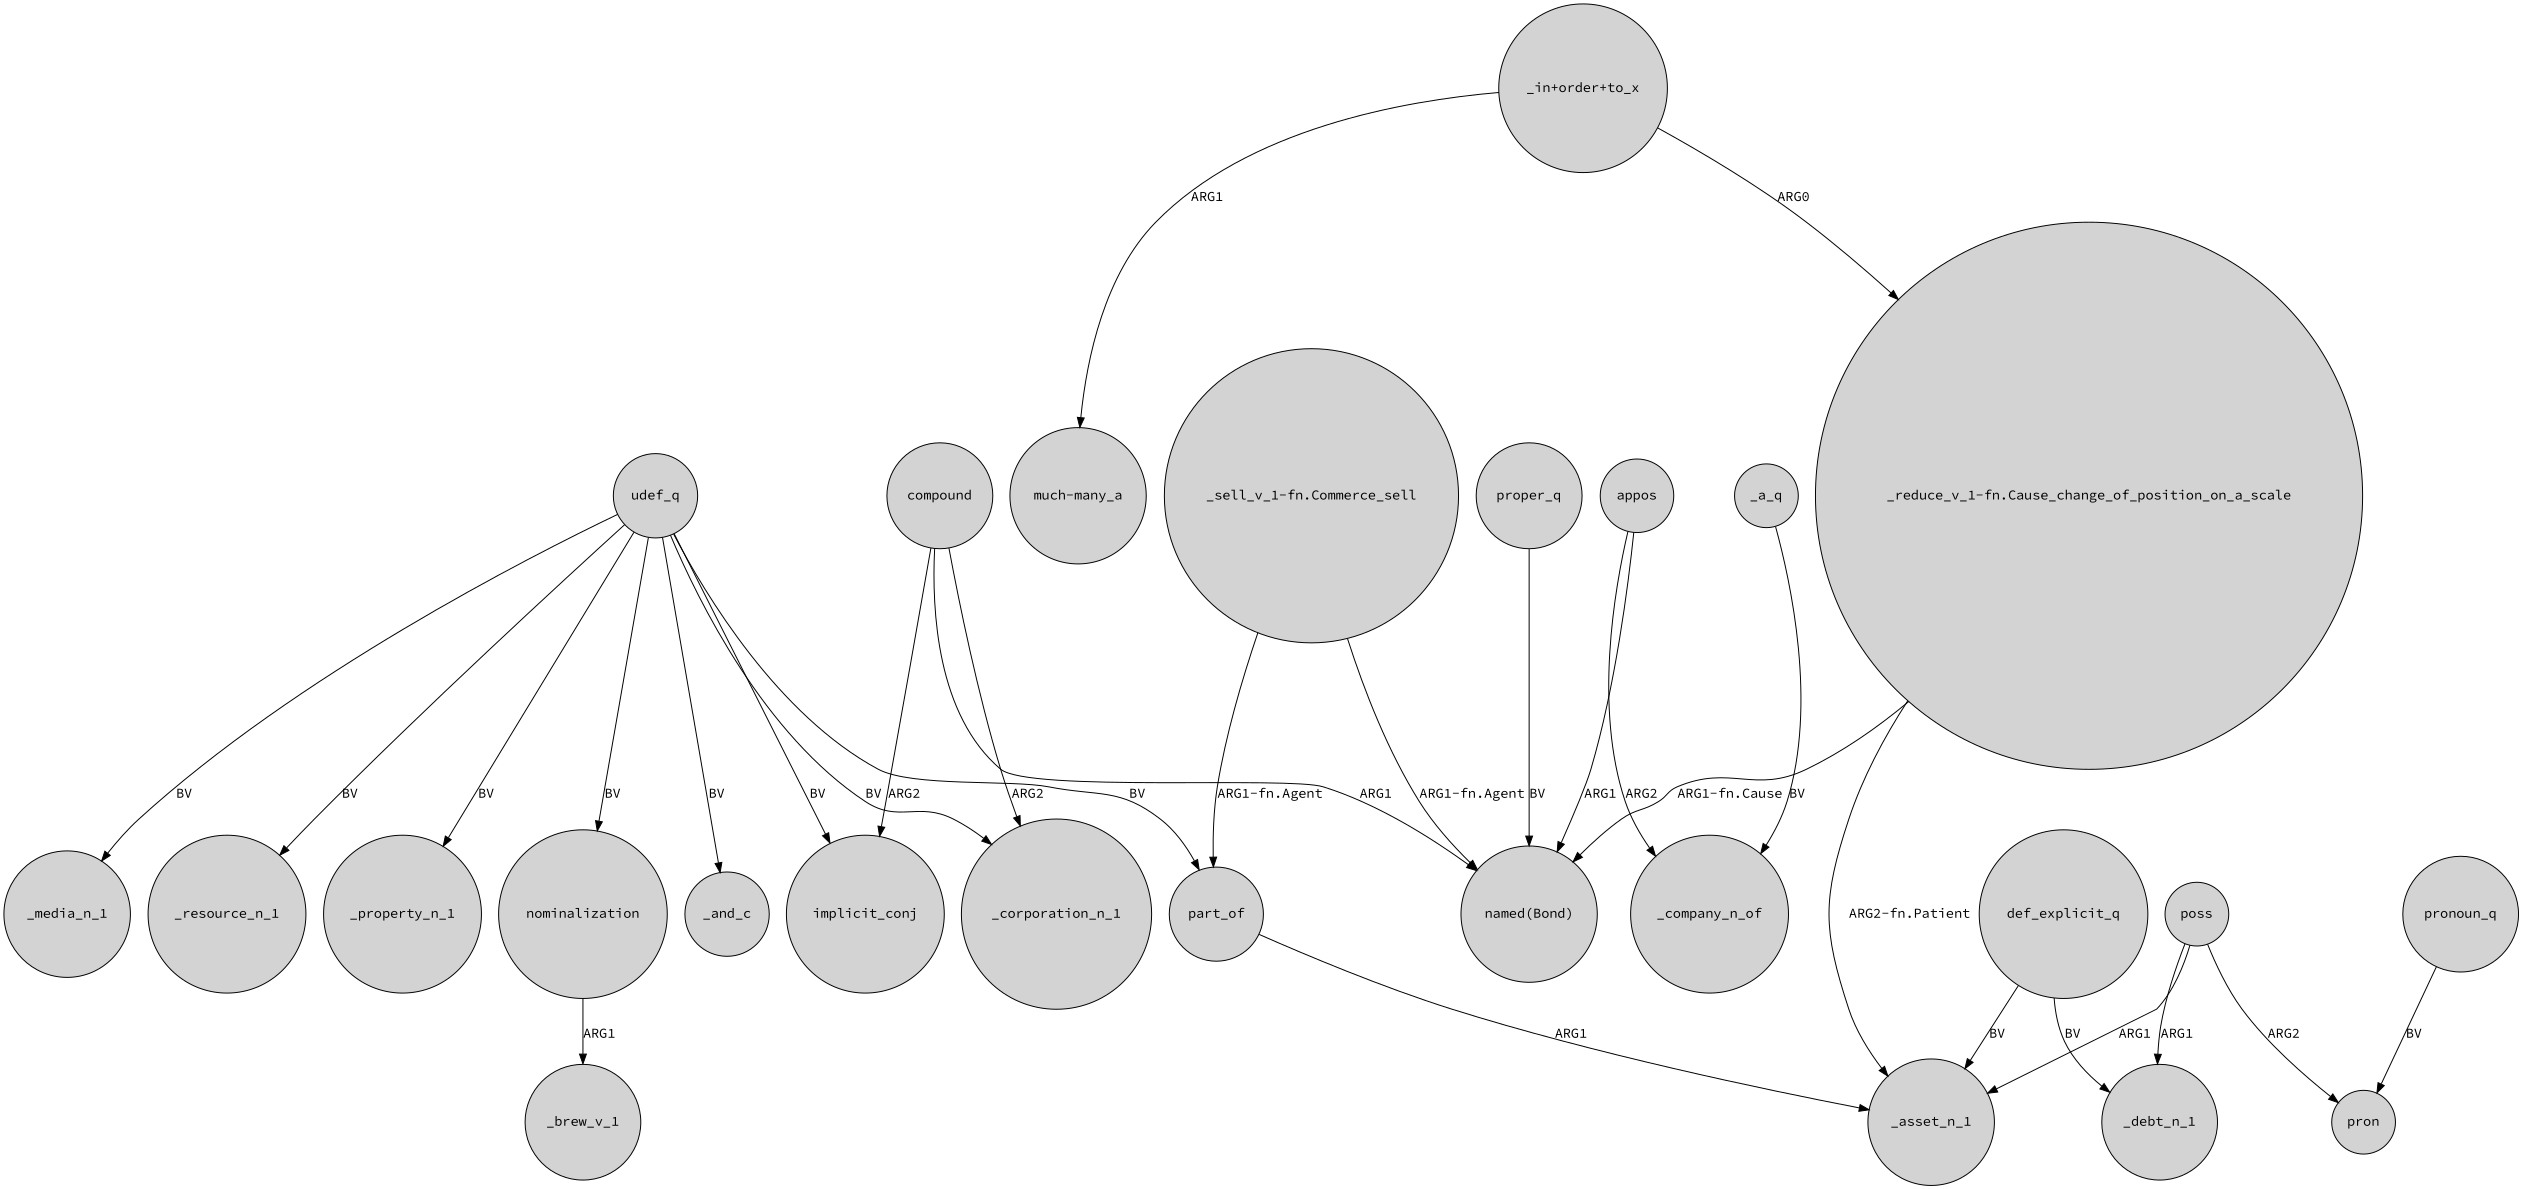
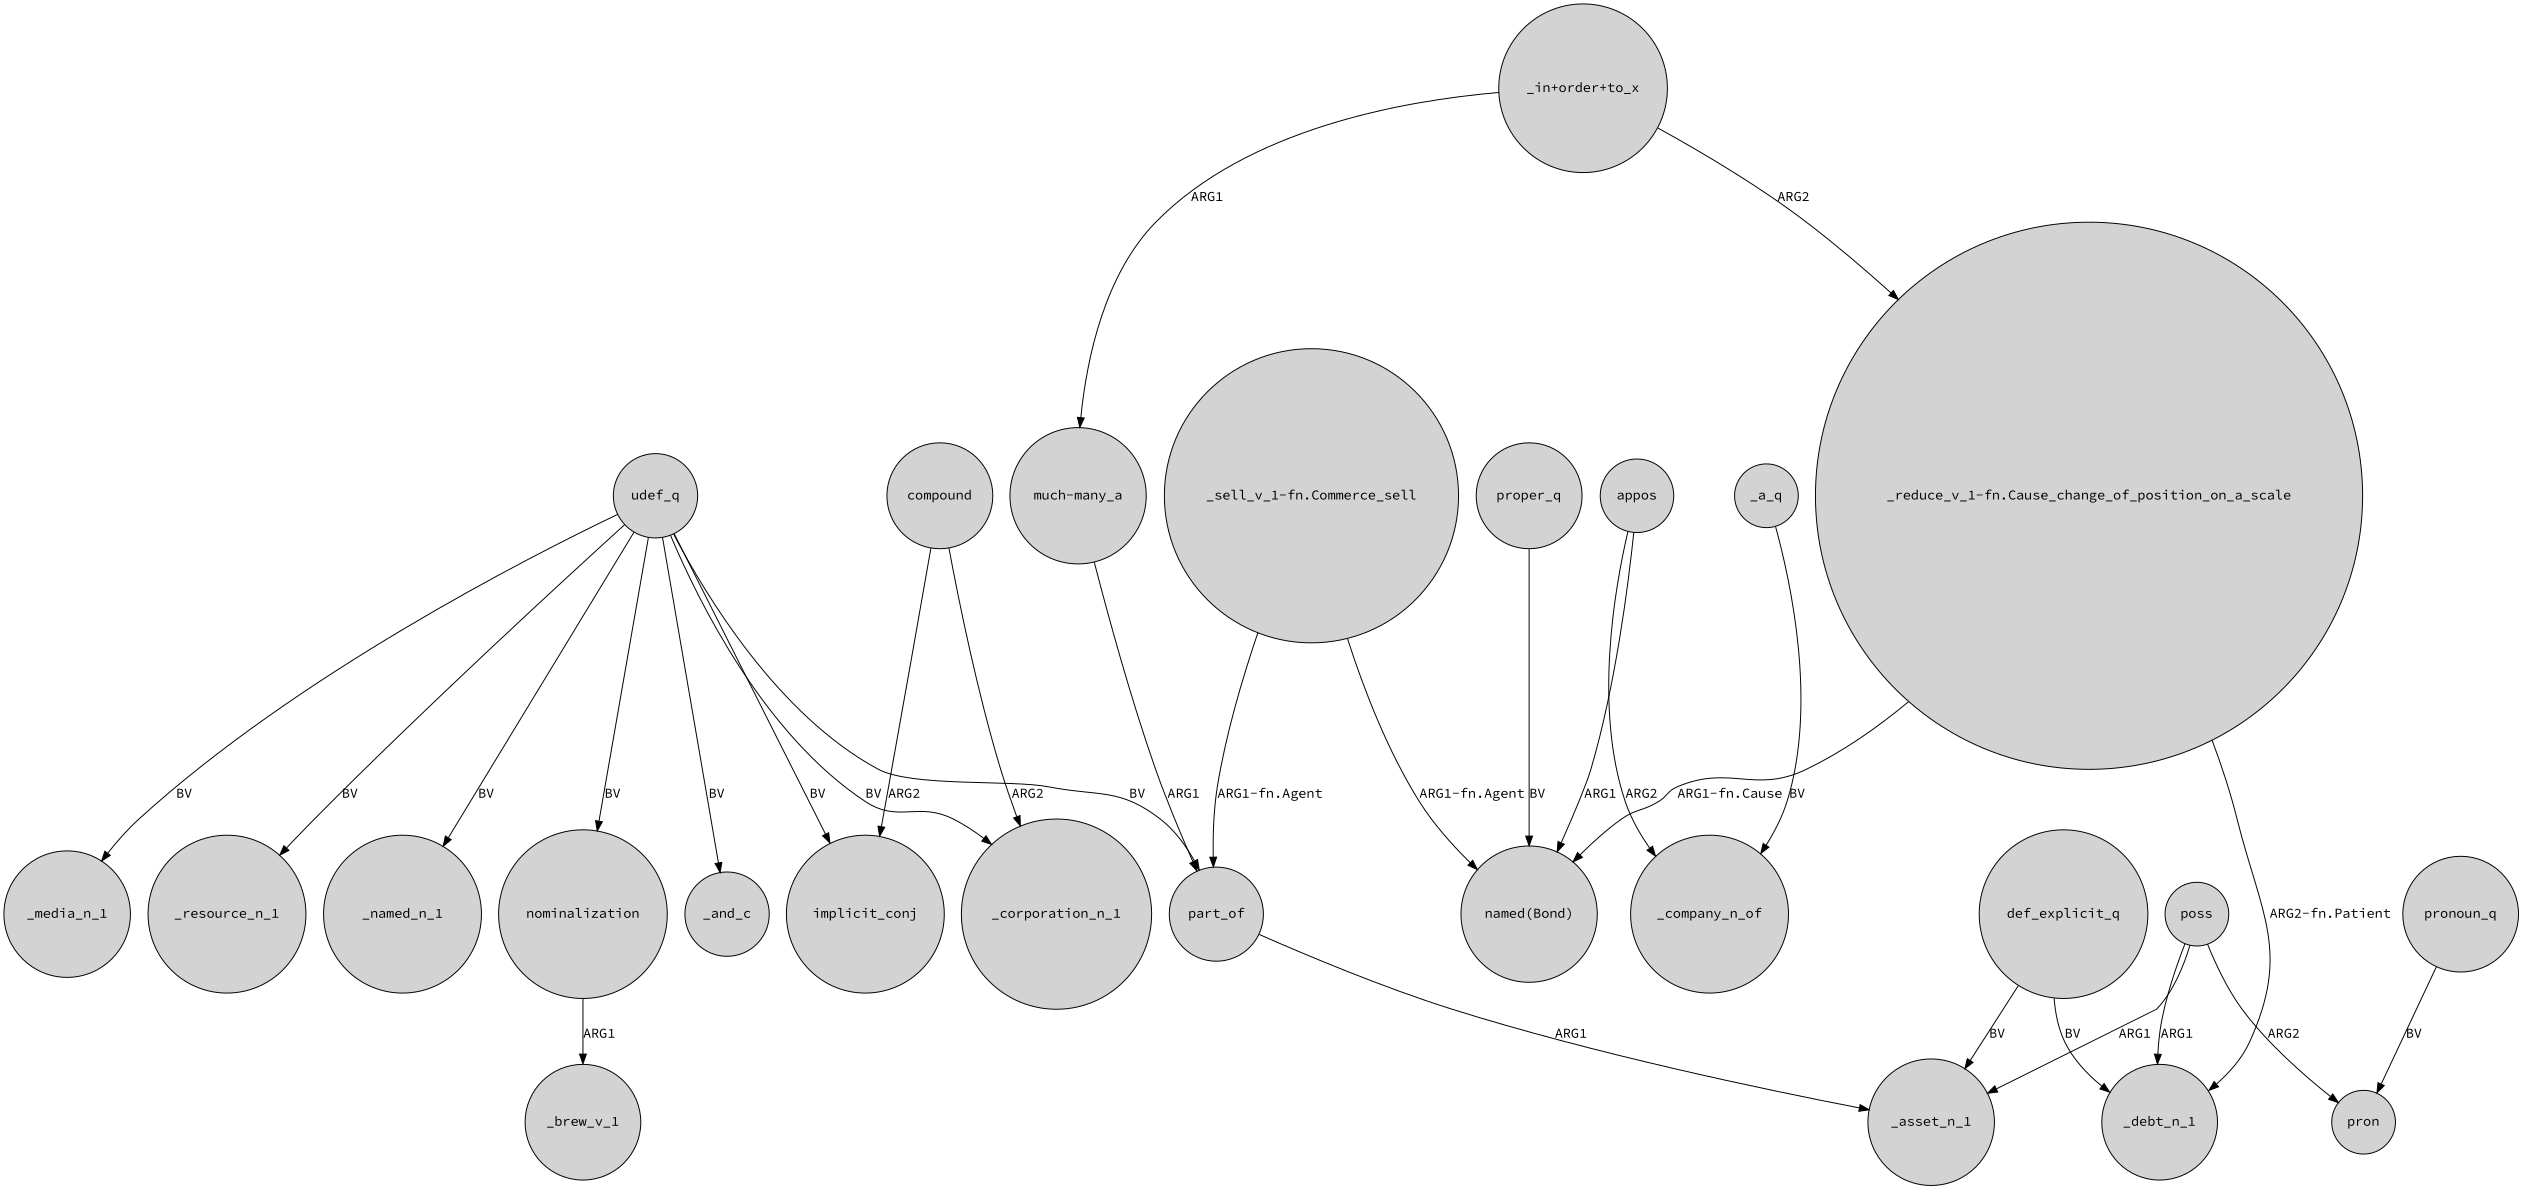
(1794, 197) -> (1794, 197)
none -> (1137, 714)
(1125, 782) -> none
(1832, 882) -> (2264, 916)
(403, 914) -> (403, 914)
